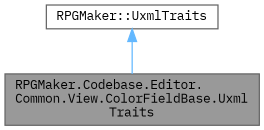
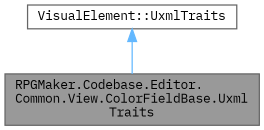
(132, 17) -> (132, 17)
